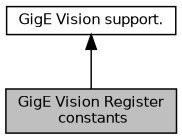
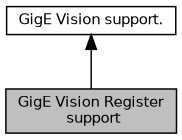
(91, 111) -> (91, 111)
